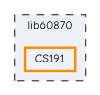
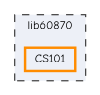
(50, 59) -> (50, 59)
